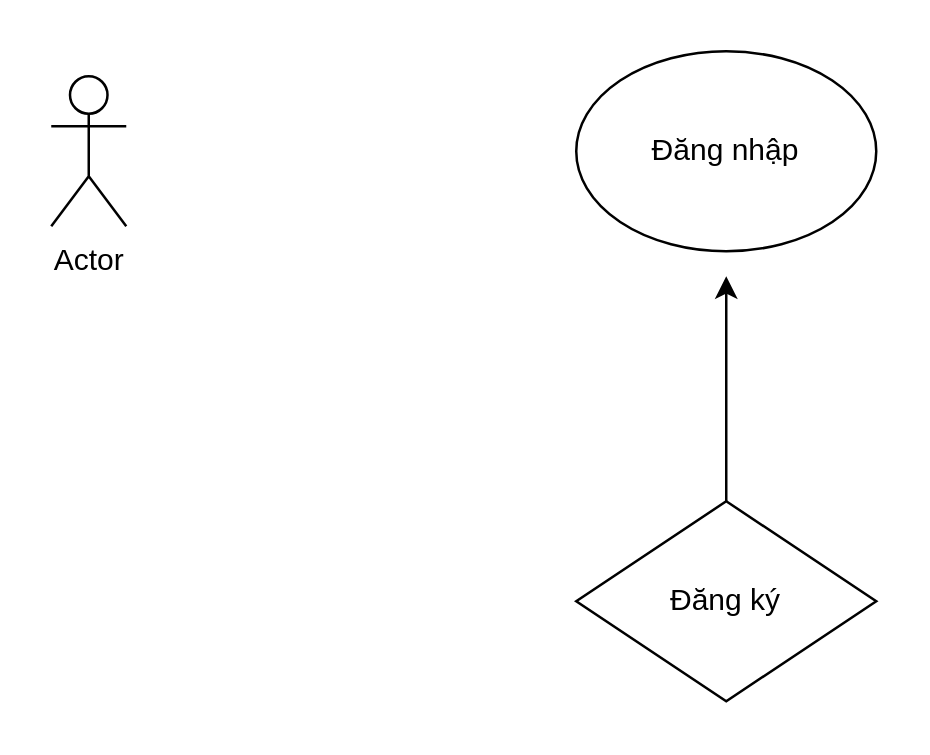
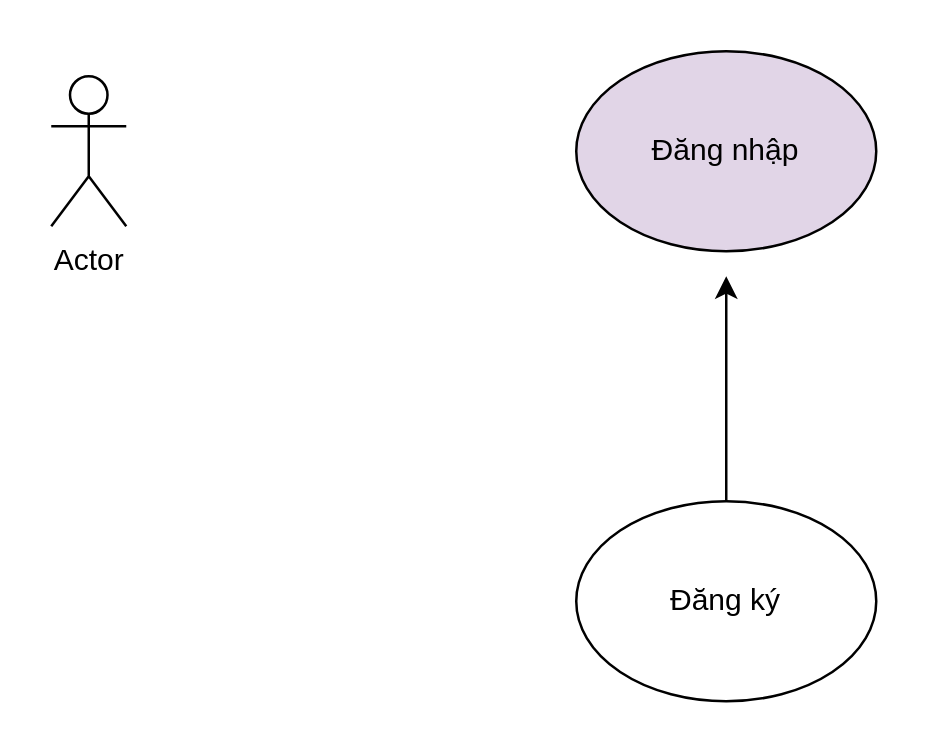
(726, 151) -> (726, 151)
(726, 601) -> (726, 601)
